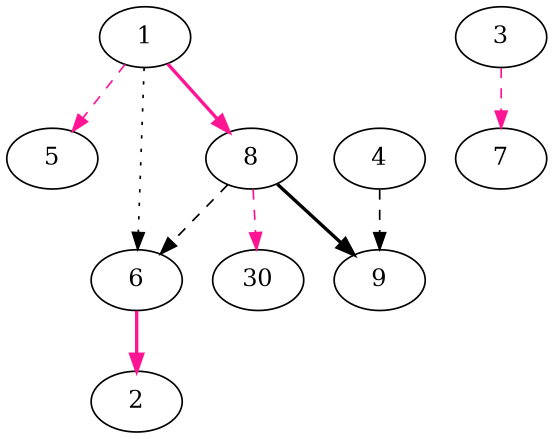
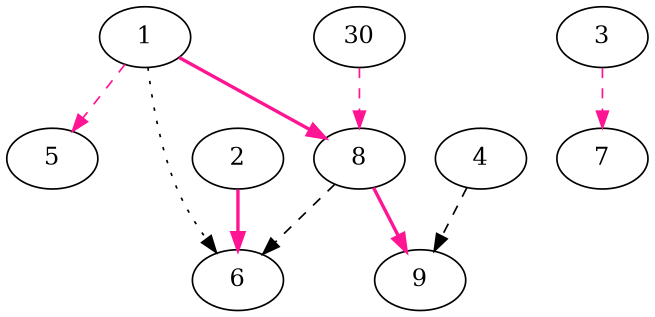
(254, 211) -> (359, 90)
(309, 213) -> (386, 212)
(137, 333) -> (238, 211)
